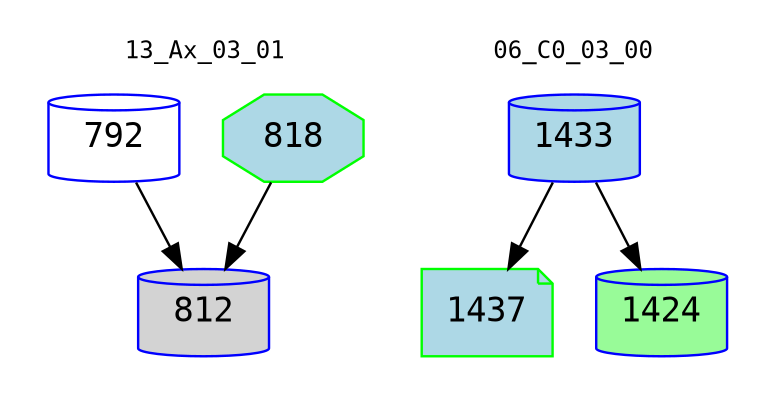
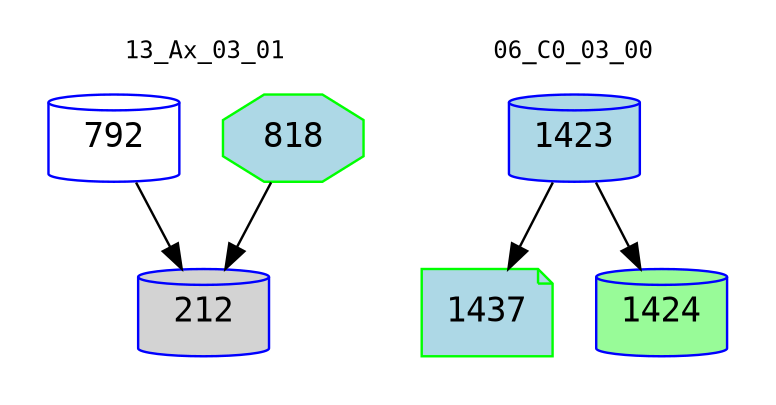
(574, 138) -> (574, 138)
(204, 313) -> (204, 313)
